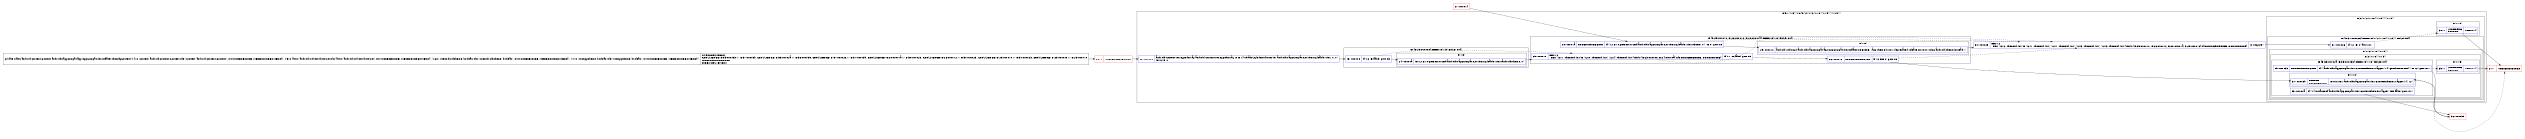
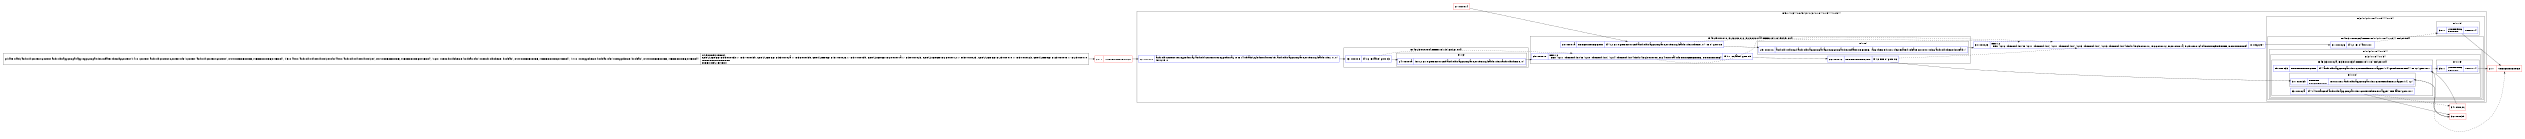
none -> (2458, 107)
